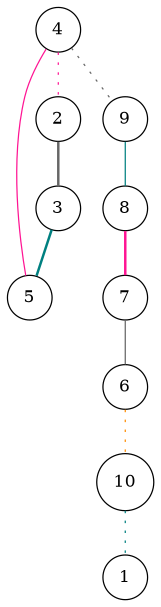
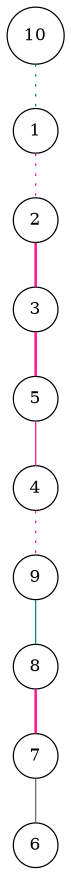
(92, 74) -> (36, 533)
(58, 75) -> (36, 176)
(58, 164) -> (36, 265)
(44, 253) -> (36, 354)
(125, 432) -> none
